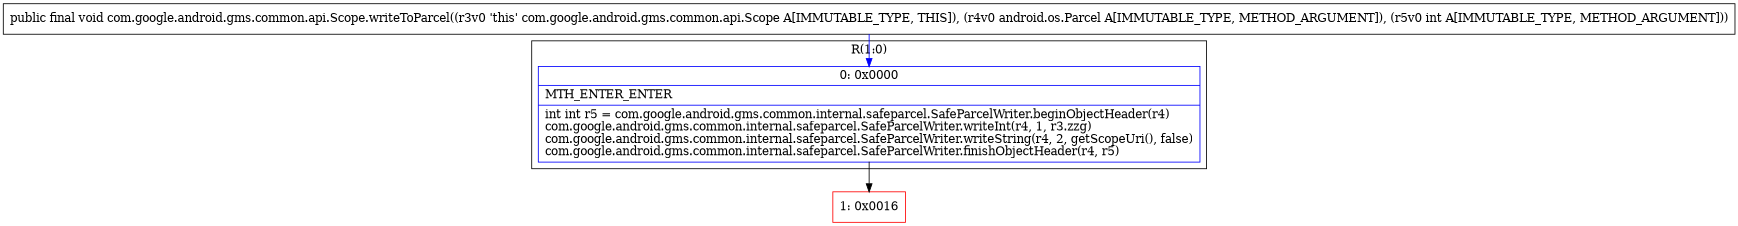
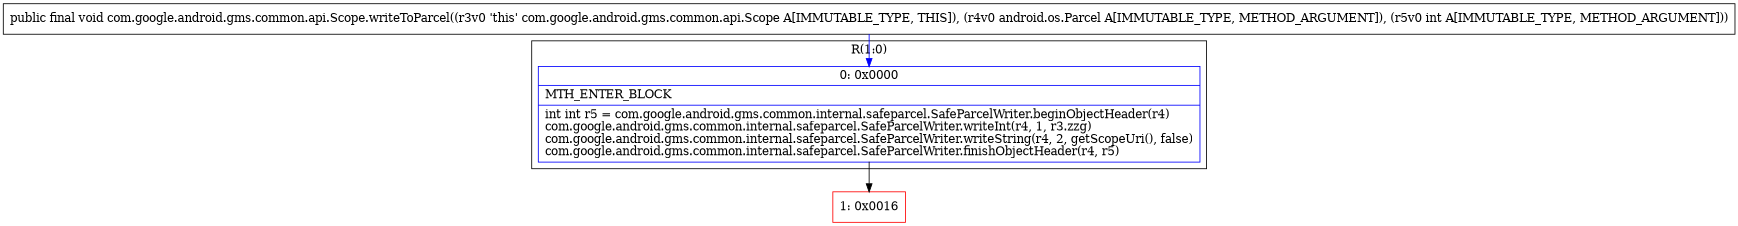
(608, 95) -> (608, 95)
